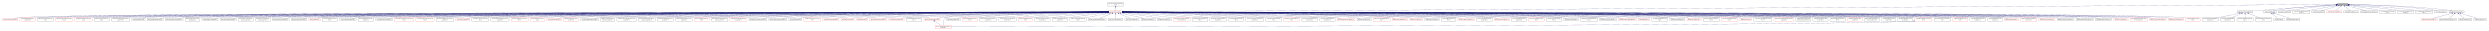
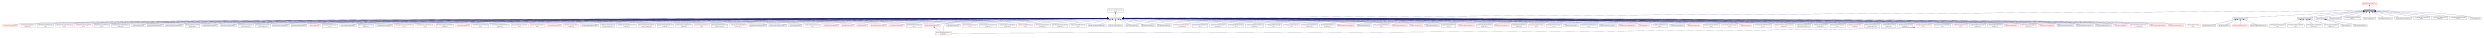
(2338, 9) -> (2369, 8)
